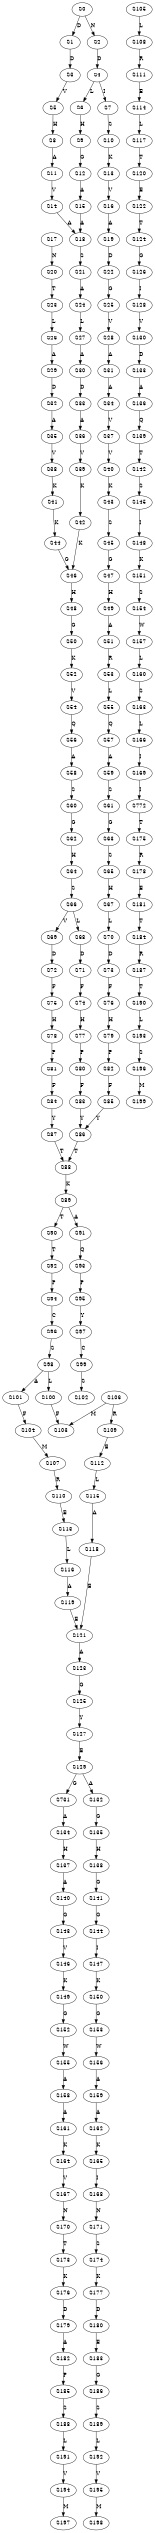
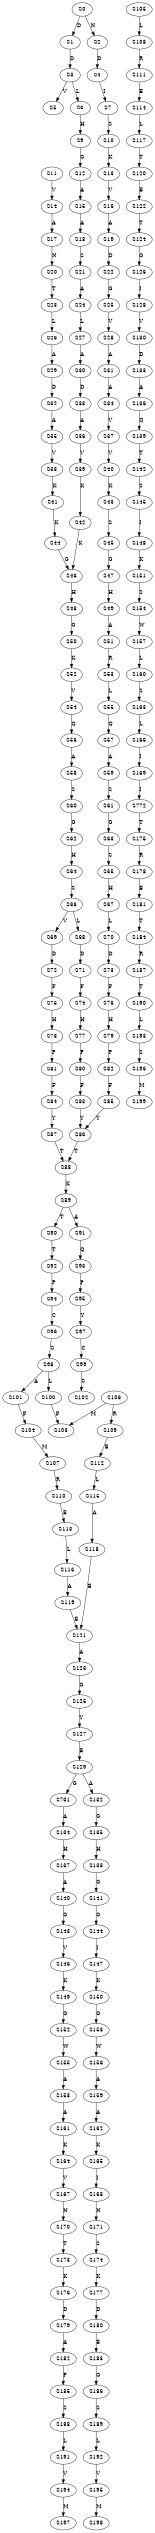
(90, 90) -> (75, 90)
(53, 141) -> none
(65, 222) -> (52, 221)
